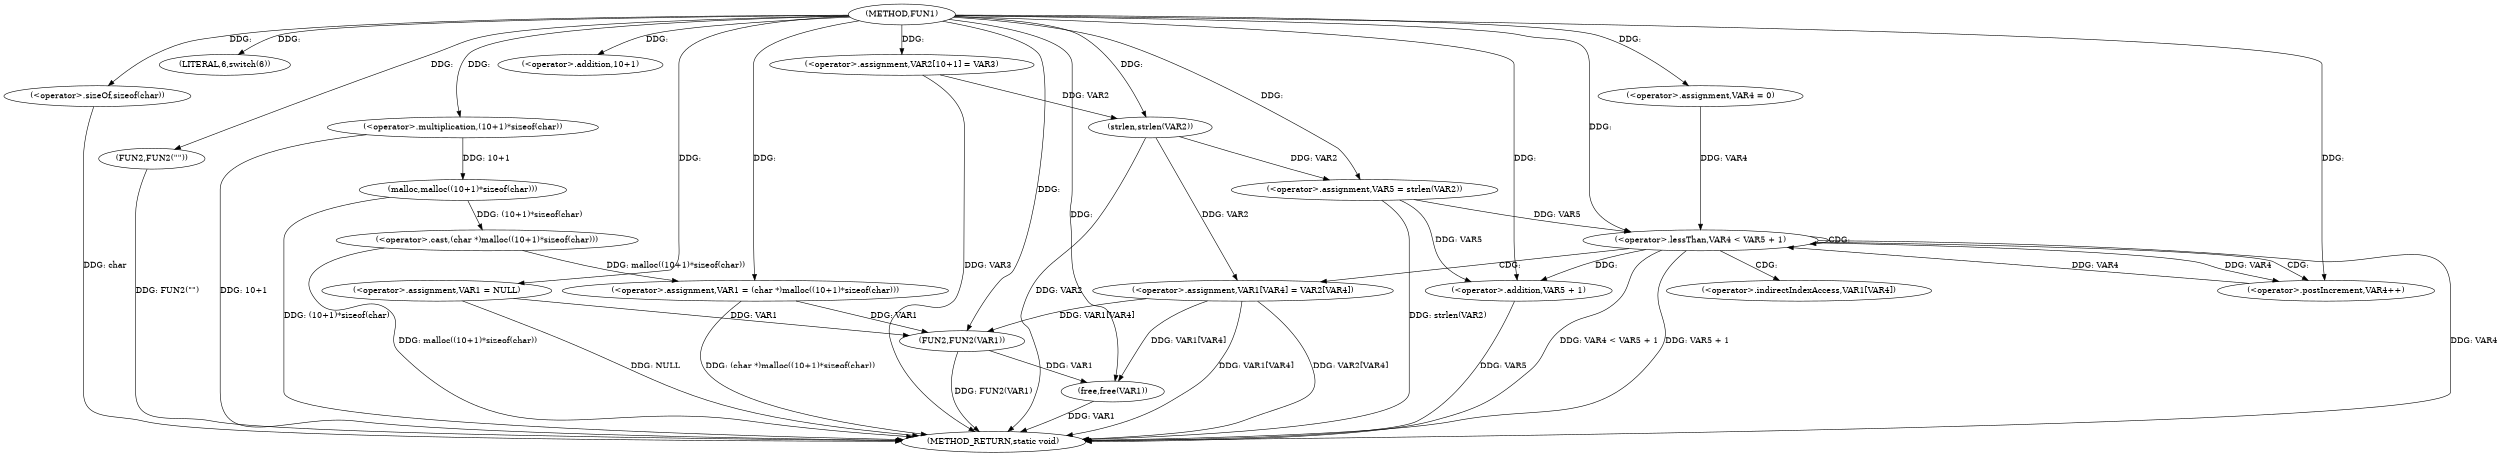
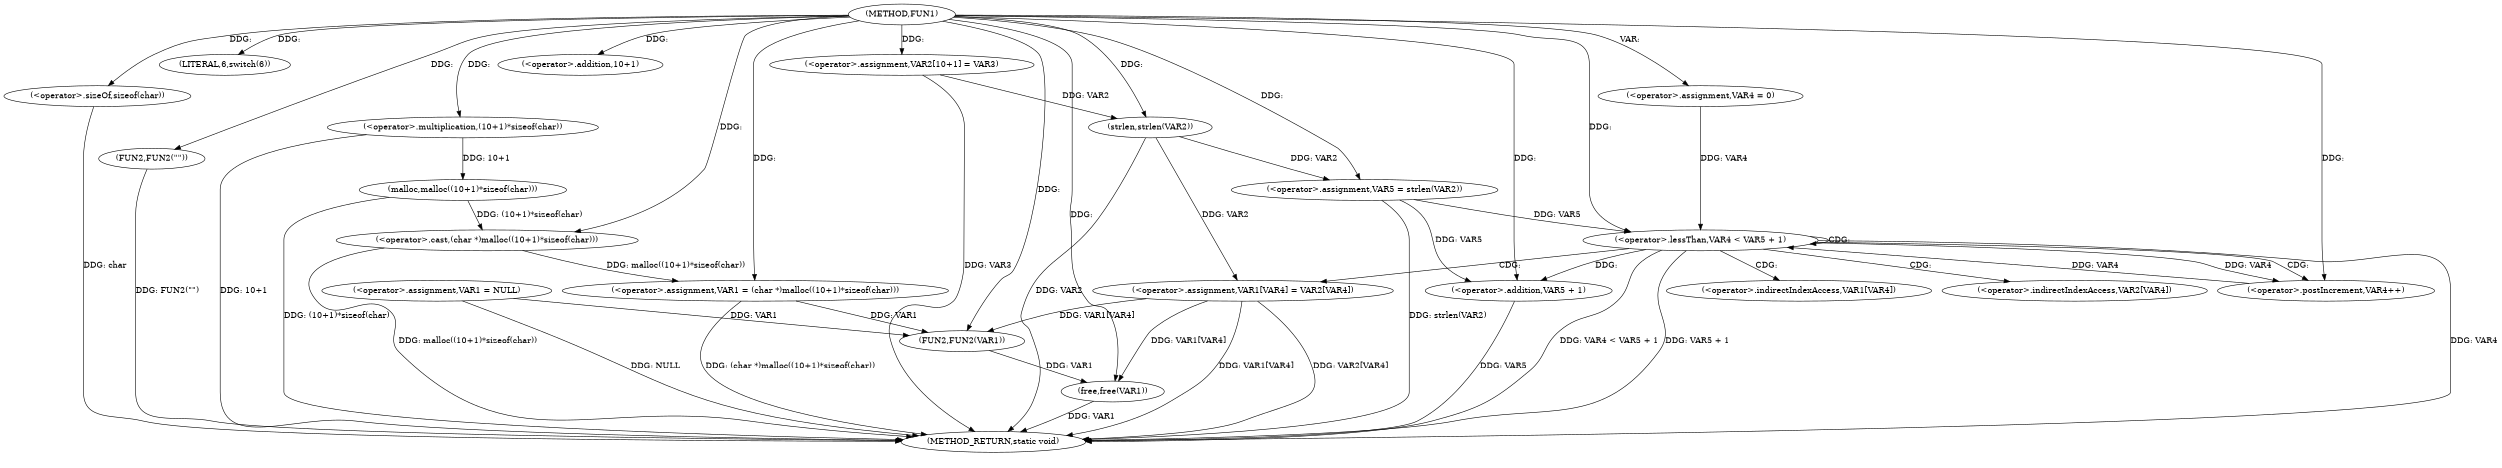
(1631, 40) -> (1631, 40)
(679, 150) -> (720, 119)
none -> (2075, 291)
(952, 393) -> none
